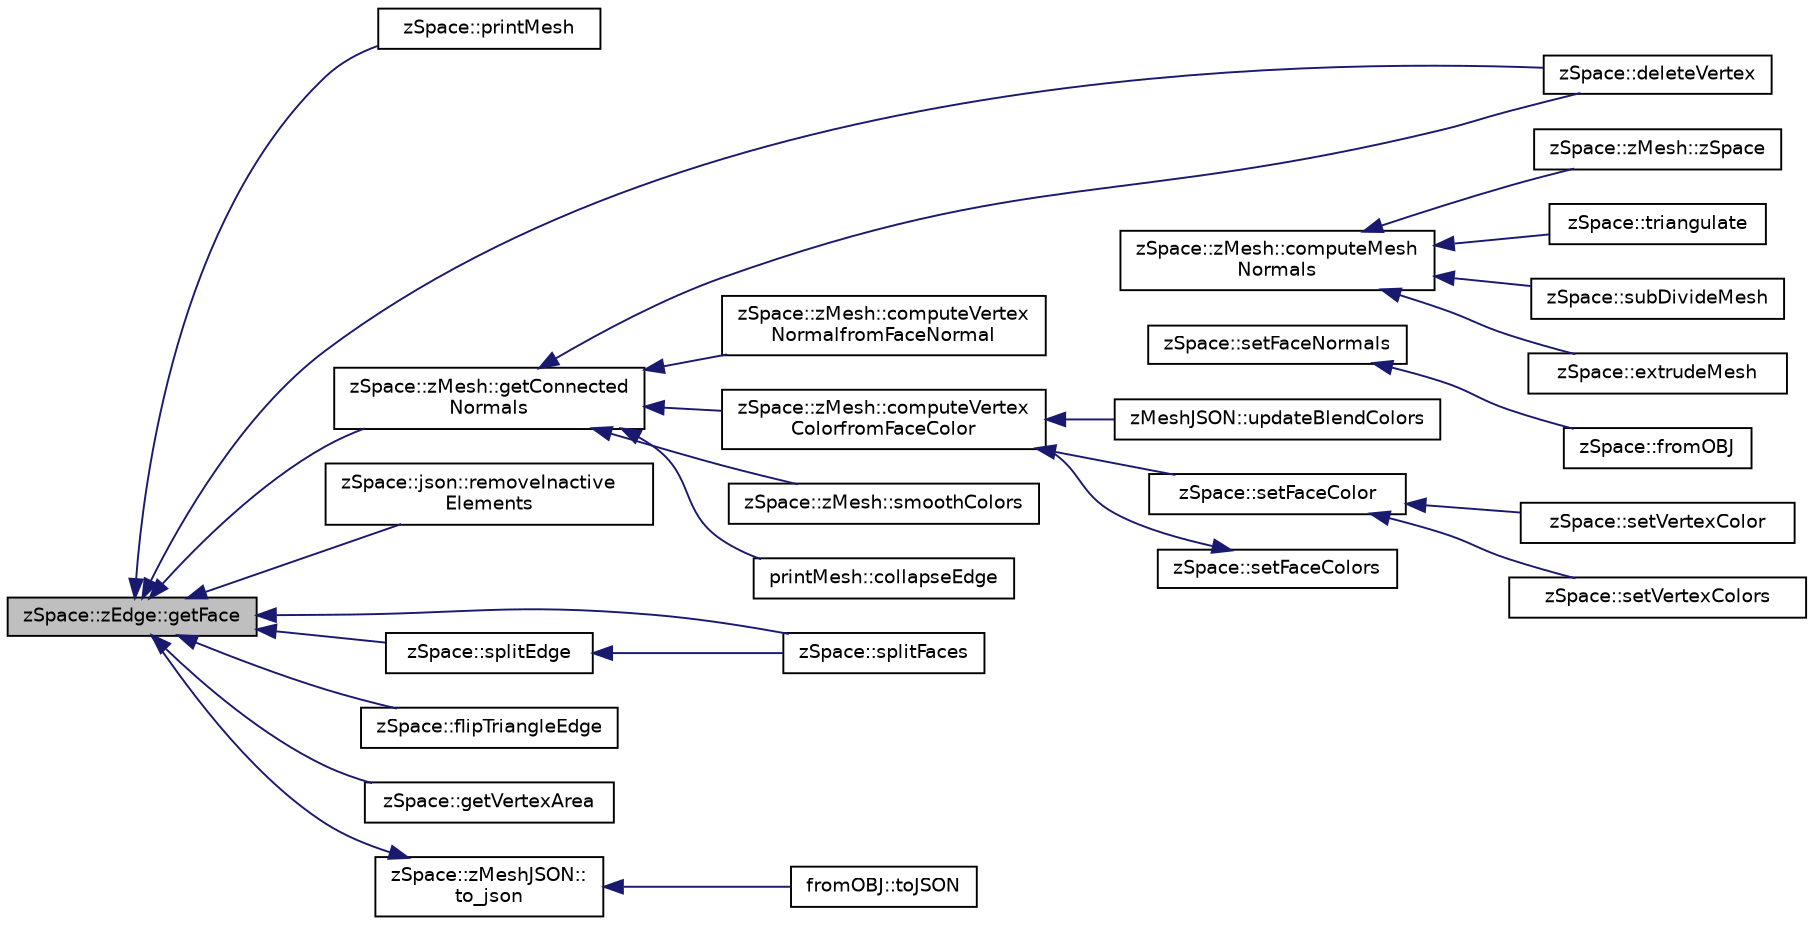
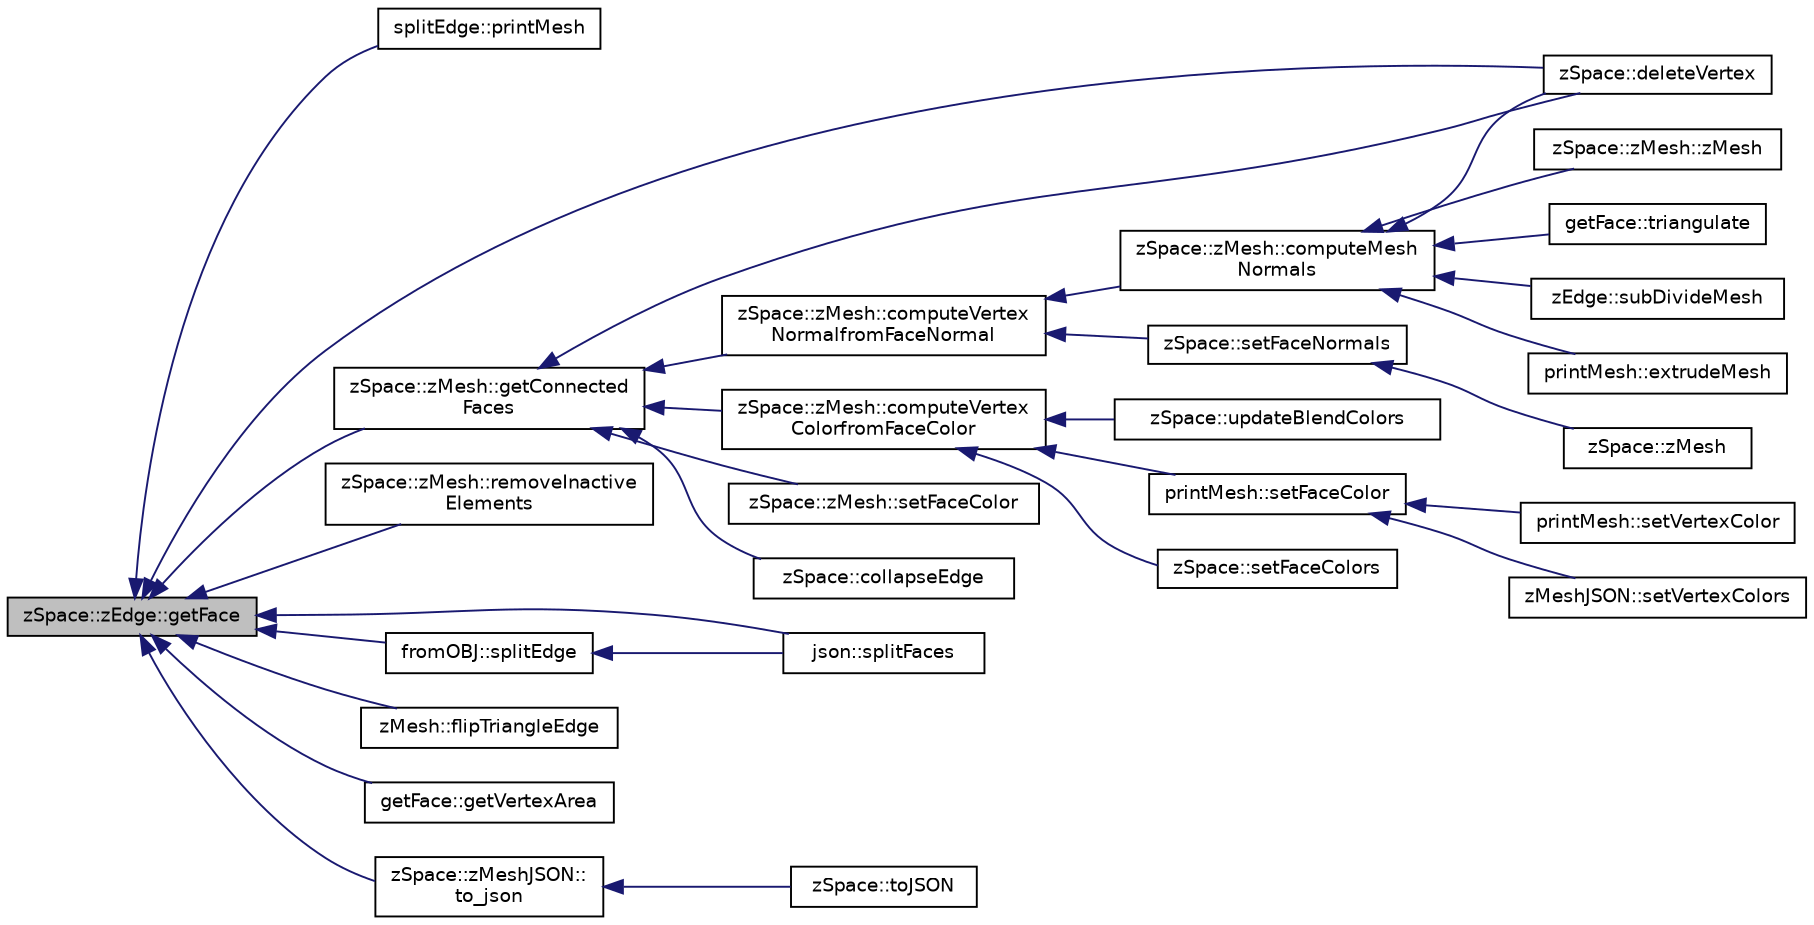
(489, 29) -> (489, 29)
(1658, 149) -> (1658, 149)
none -> (1474, 156)
(1658, 224) -> (1658, 224)
none -> (1093, 291)
(1658, 299) -> (1658, 299)
none -> (1107, 336)
(1658, 373) -> (1658, 373)
(489, 398) -> (489, 398)
(1277, 419) -> (1277, 419)
(1658, 448) -> (1658, 448)
(489, 494) -> (489, 494)
(1277, 494) -> (1277, 494)
(884, 504) -> (884, 504)
(1119, 515) -> (1071, 504)
(1658, 523) -> (1658, 523)
(884, 578) -> (884, 578)
(1658, 598) -> (1658, 598)
(489, 653) -> (489, 653)
(884, 653) -> (884, 653)
(489, 728) -> (489, 728)
(254, 763) -> (243, 787)
(489, 803) -> (489, 803)
(884, 887) -> (884, 887)
